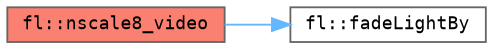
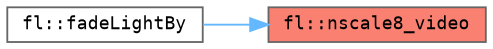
(248, 25) -> (227, 25)
